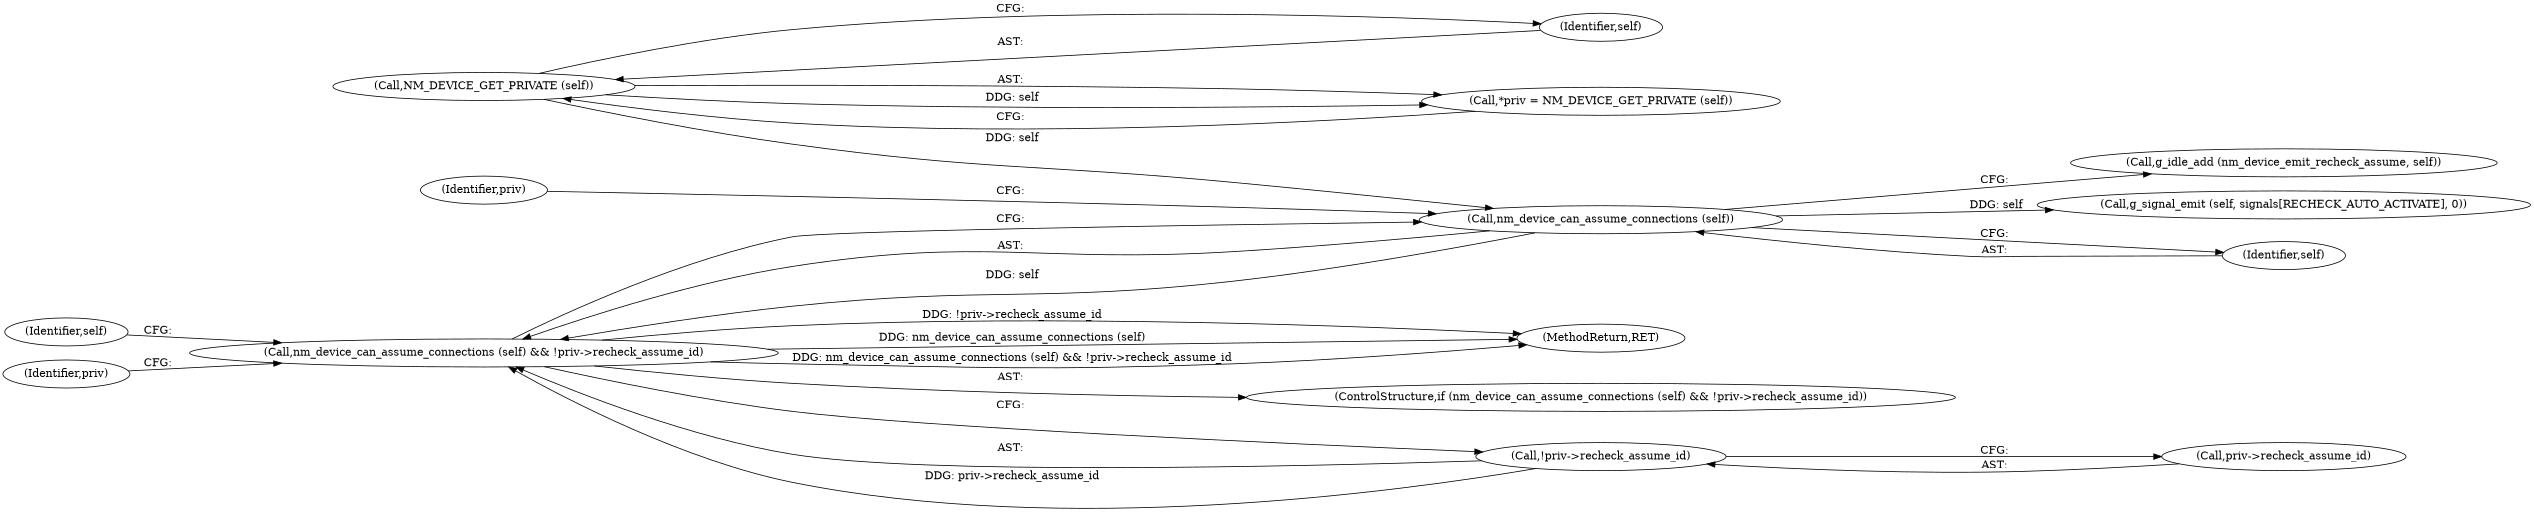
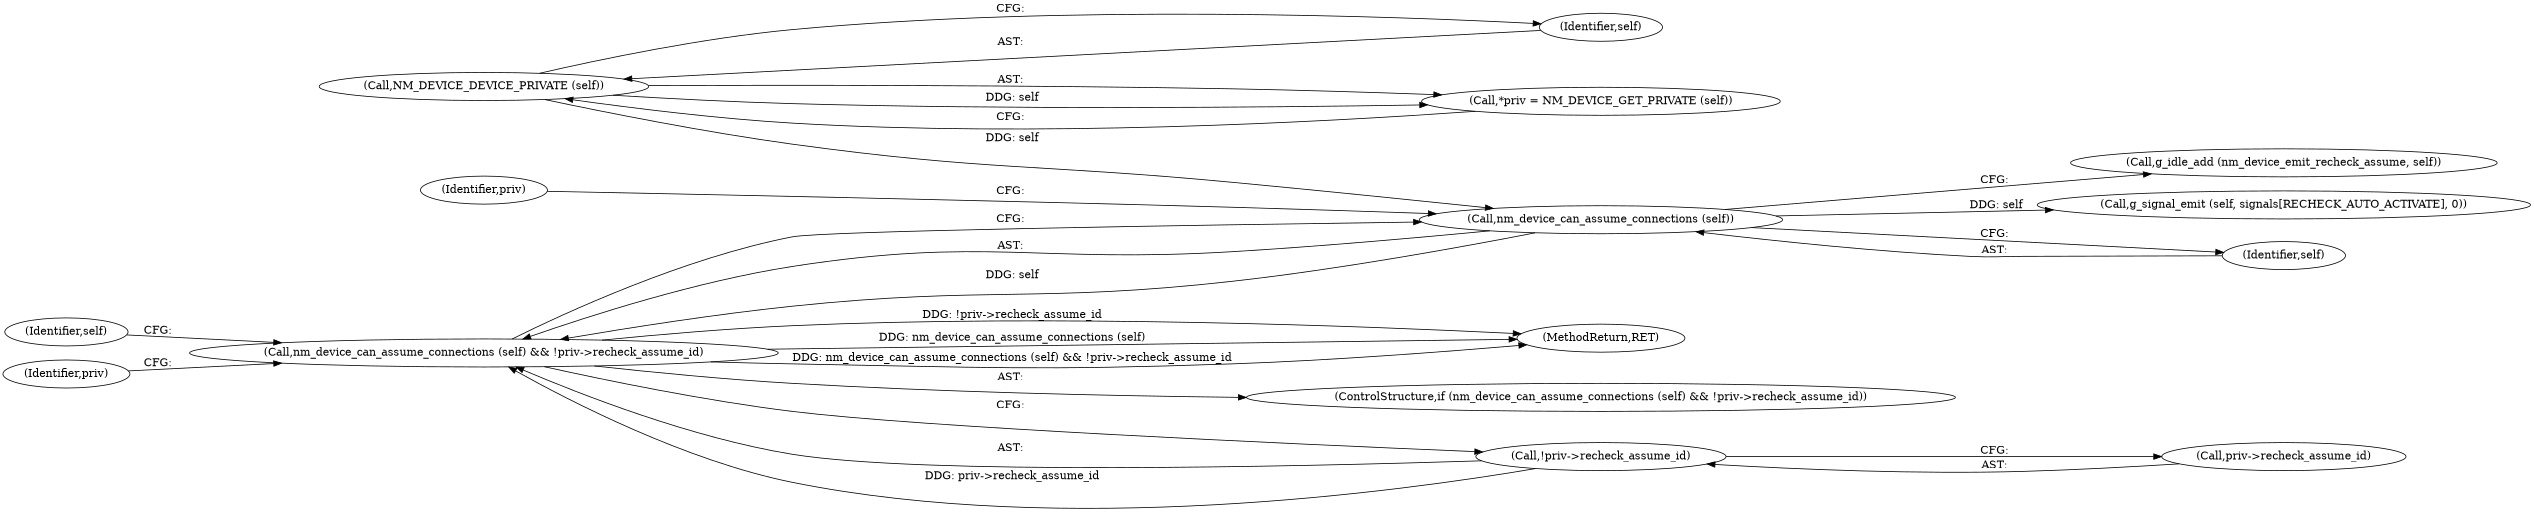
(484, 86) -> (484, 86)
